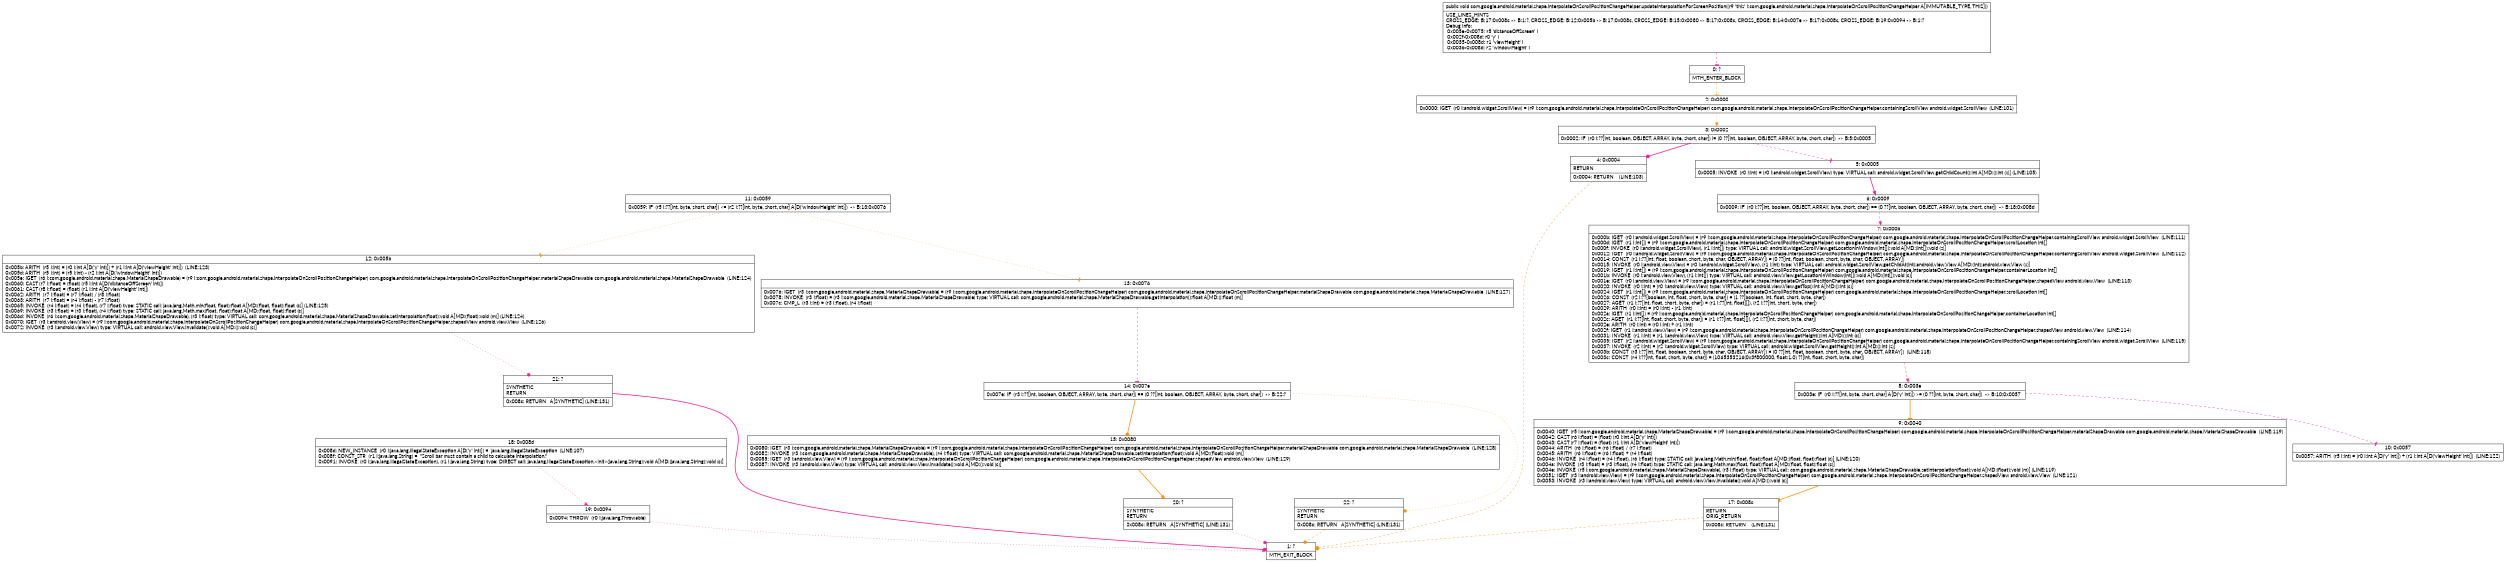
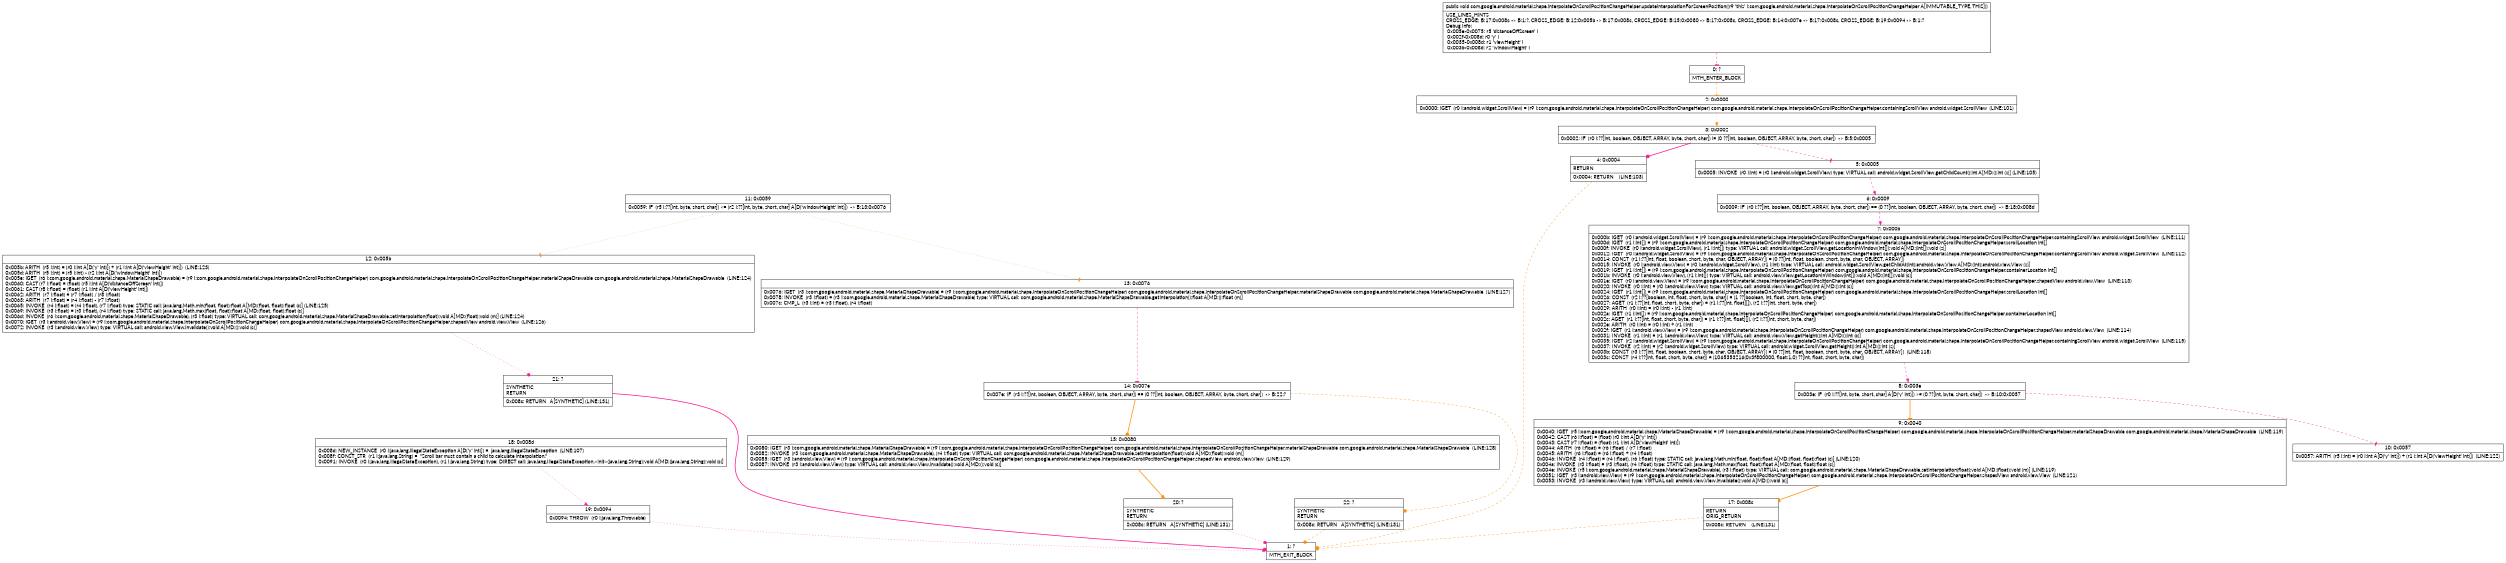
(1872, 184) -> (1872, 184)
(1484, 411) -> (1484, 411)
